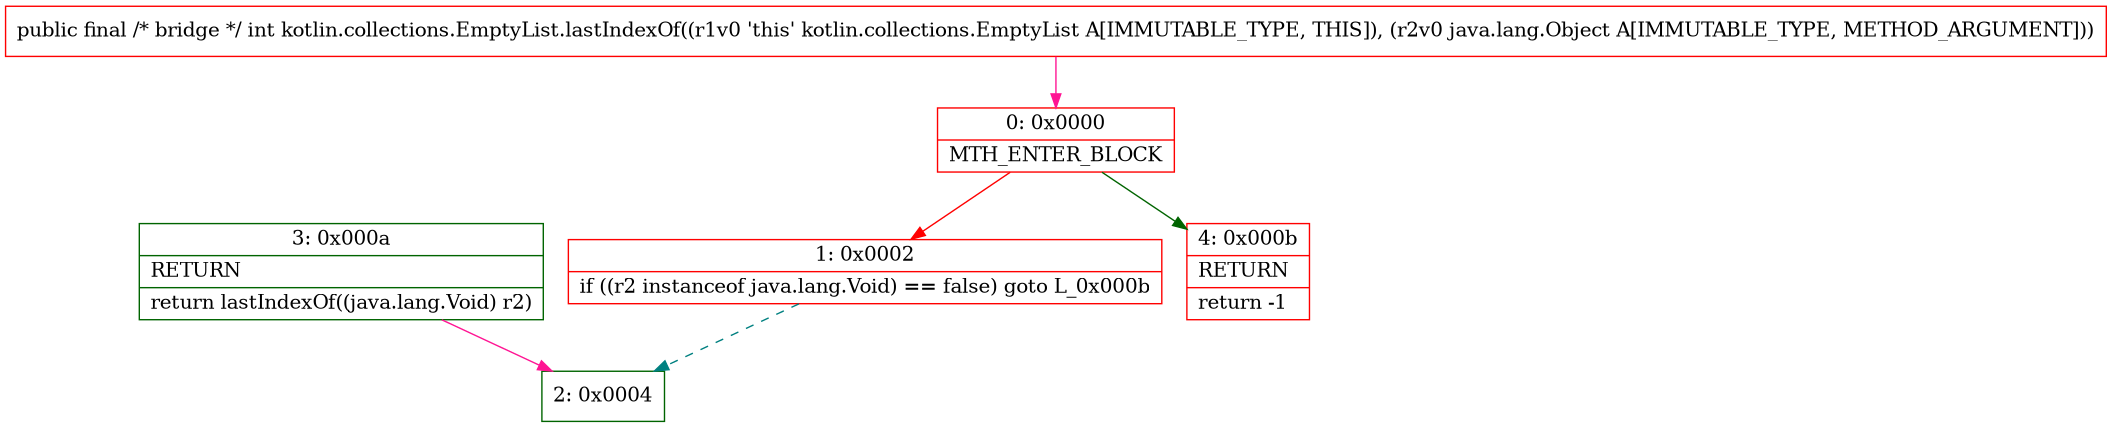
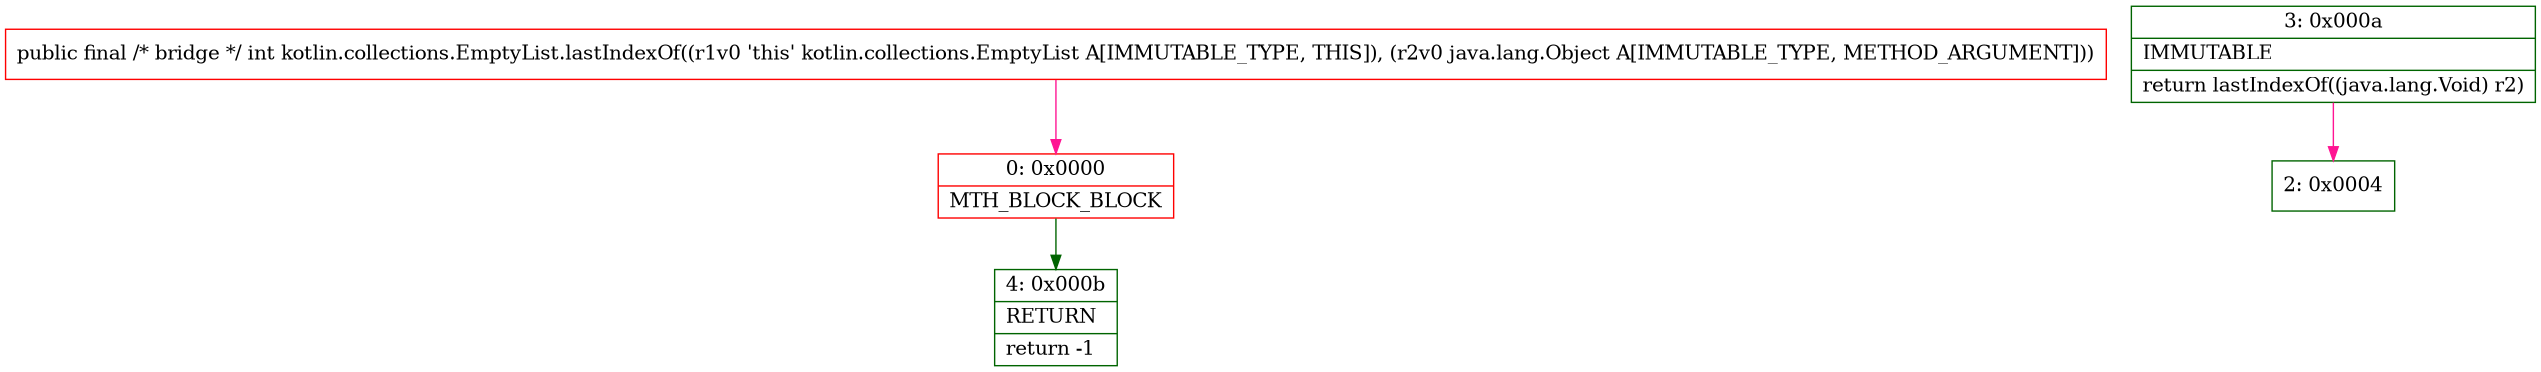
(1056, 155) -> (1056, 201)
(196, 271) -> (2208, 54)
(865, 272) -> none
(1248, 272) -> (1056, 318)
